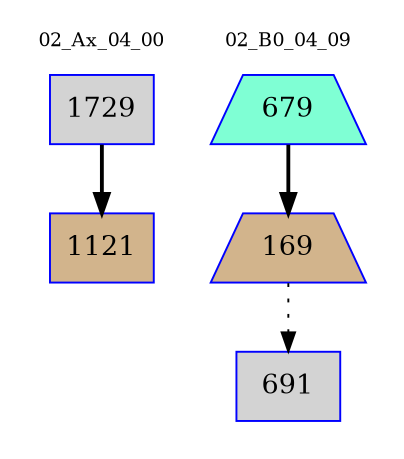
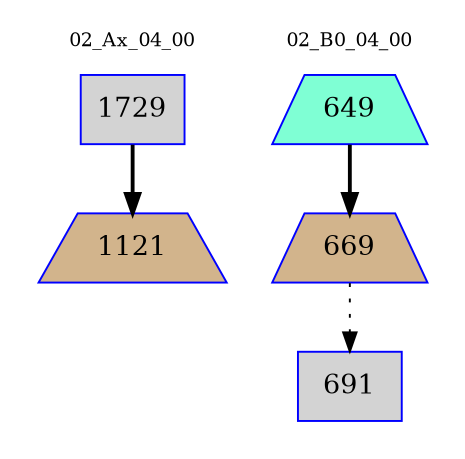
(288, 41) -> (350, 41)
(288, 110) -> (350, 110)
(102, 248) -> (133, 248)
(288, 248) -> (350, 248)
